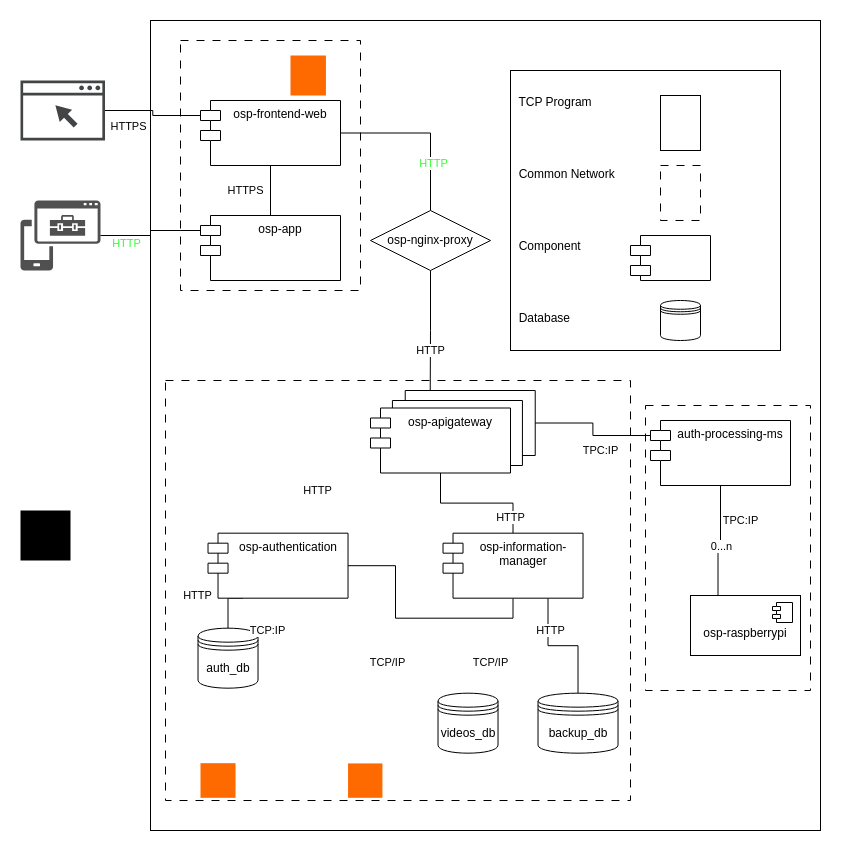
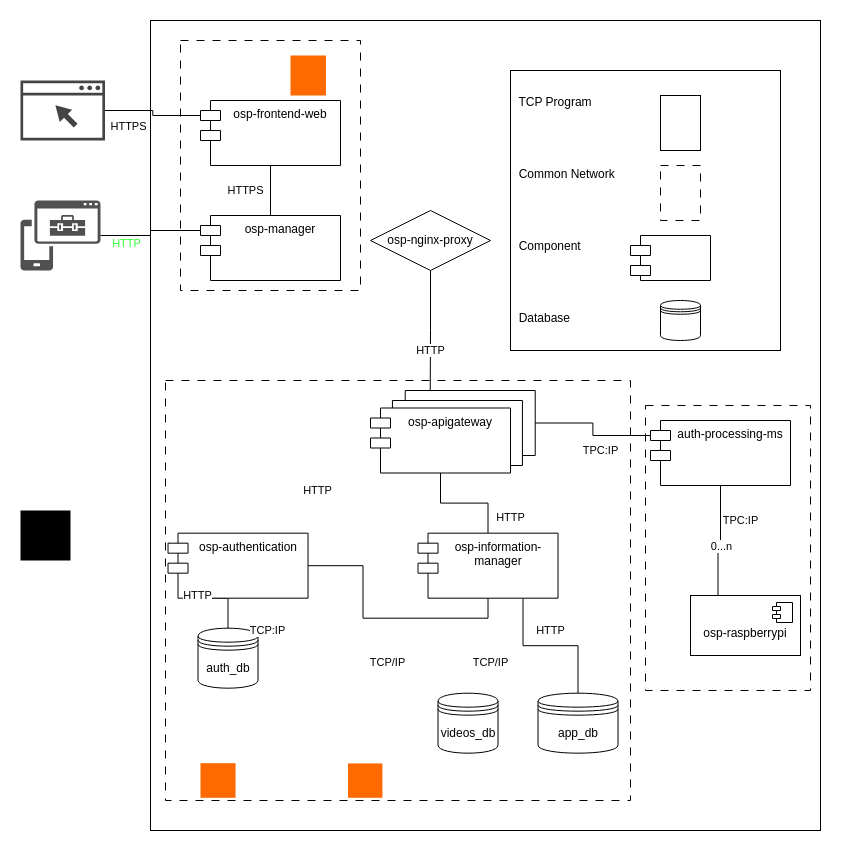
(425, 133) -> none
(281, 230) -> (281, 230)
(278, 566) -> (238, 566)
(513, 566) -> (488, 566)
(579, 734) -> (579, 734)
